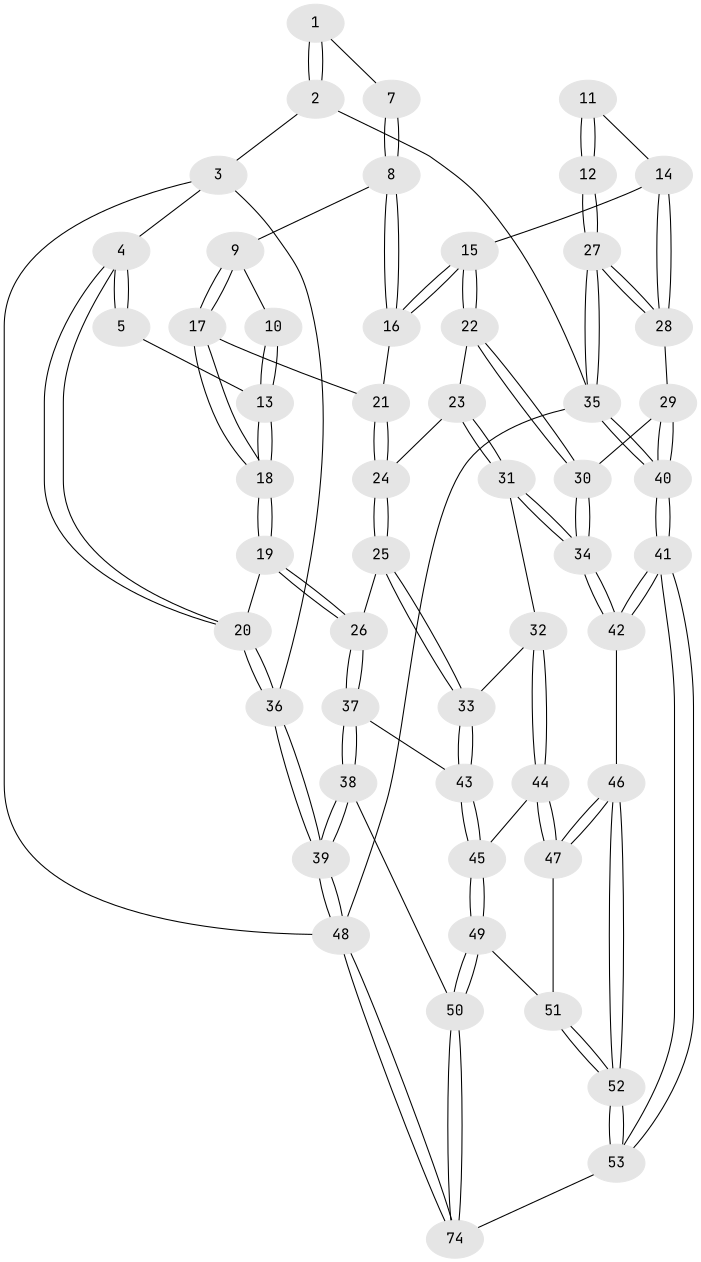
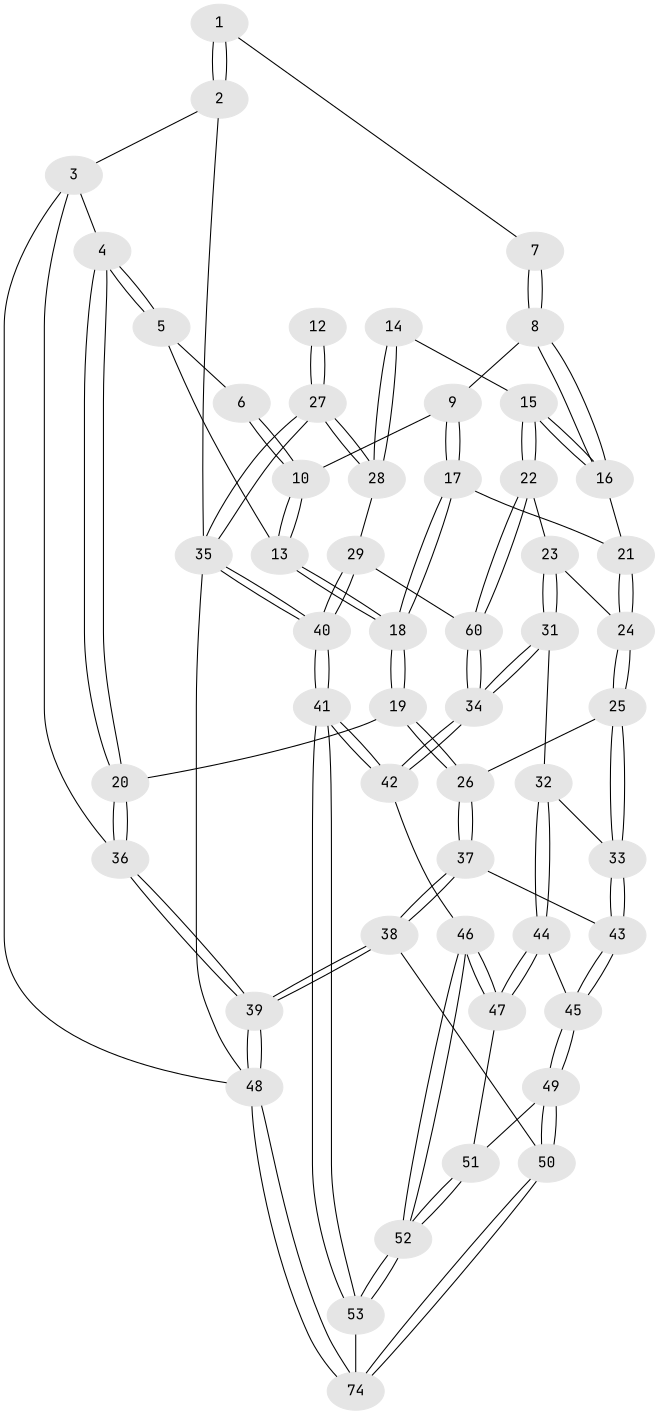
(588, 99) -> none
none -> (242, 403)
(583, 479) -> (474, 631)
